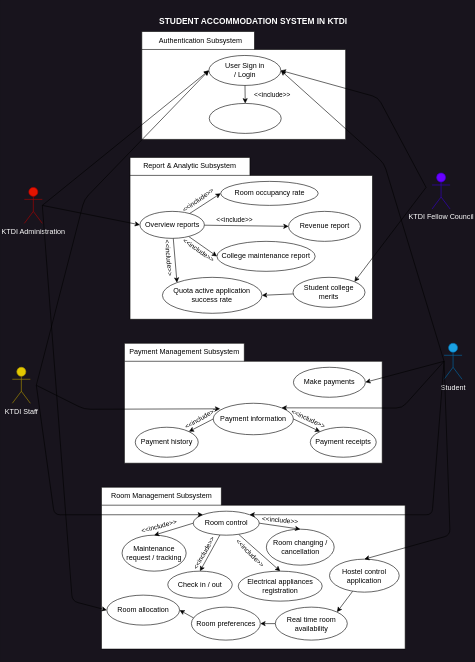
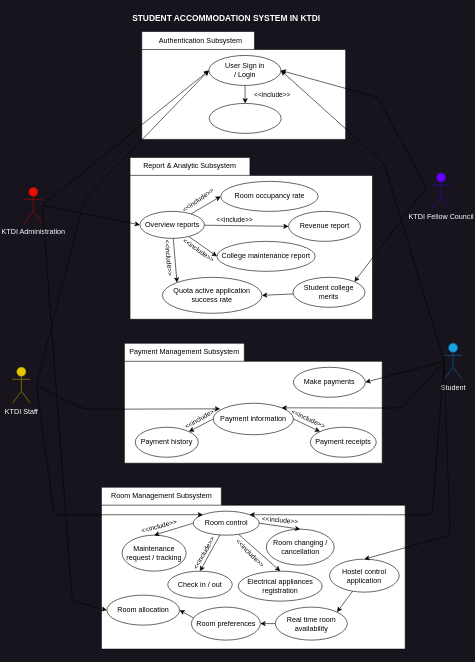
(253, 21) -> (226, 18)
(270, 194) -> (270, 197)
